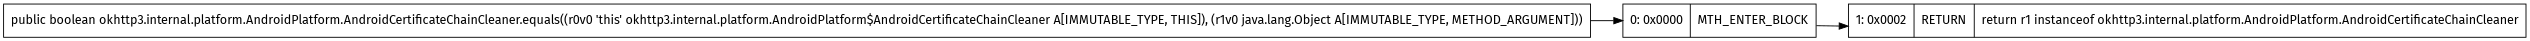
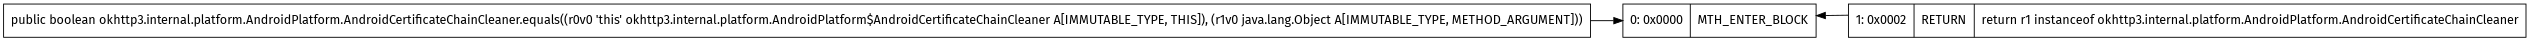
(1828, 26) -> (1837, 15)
